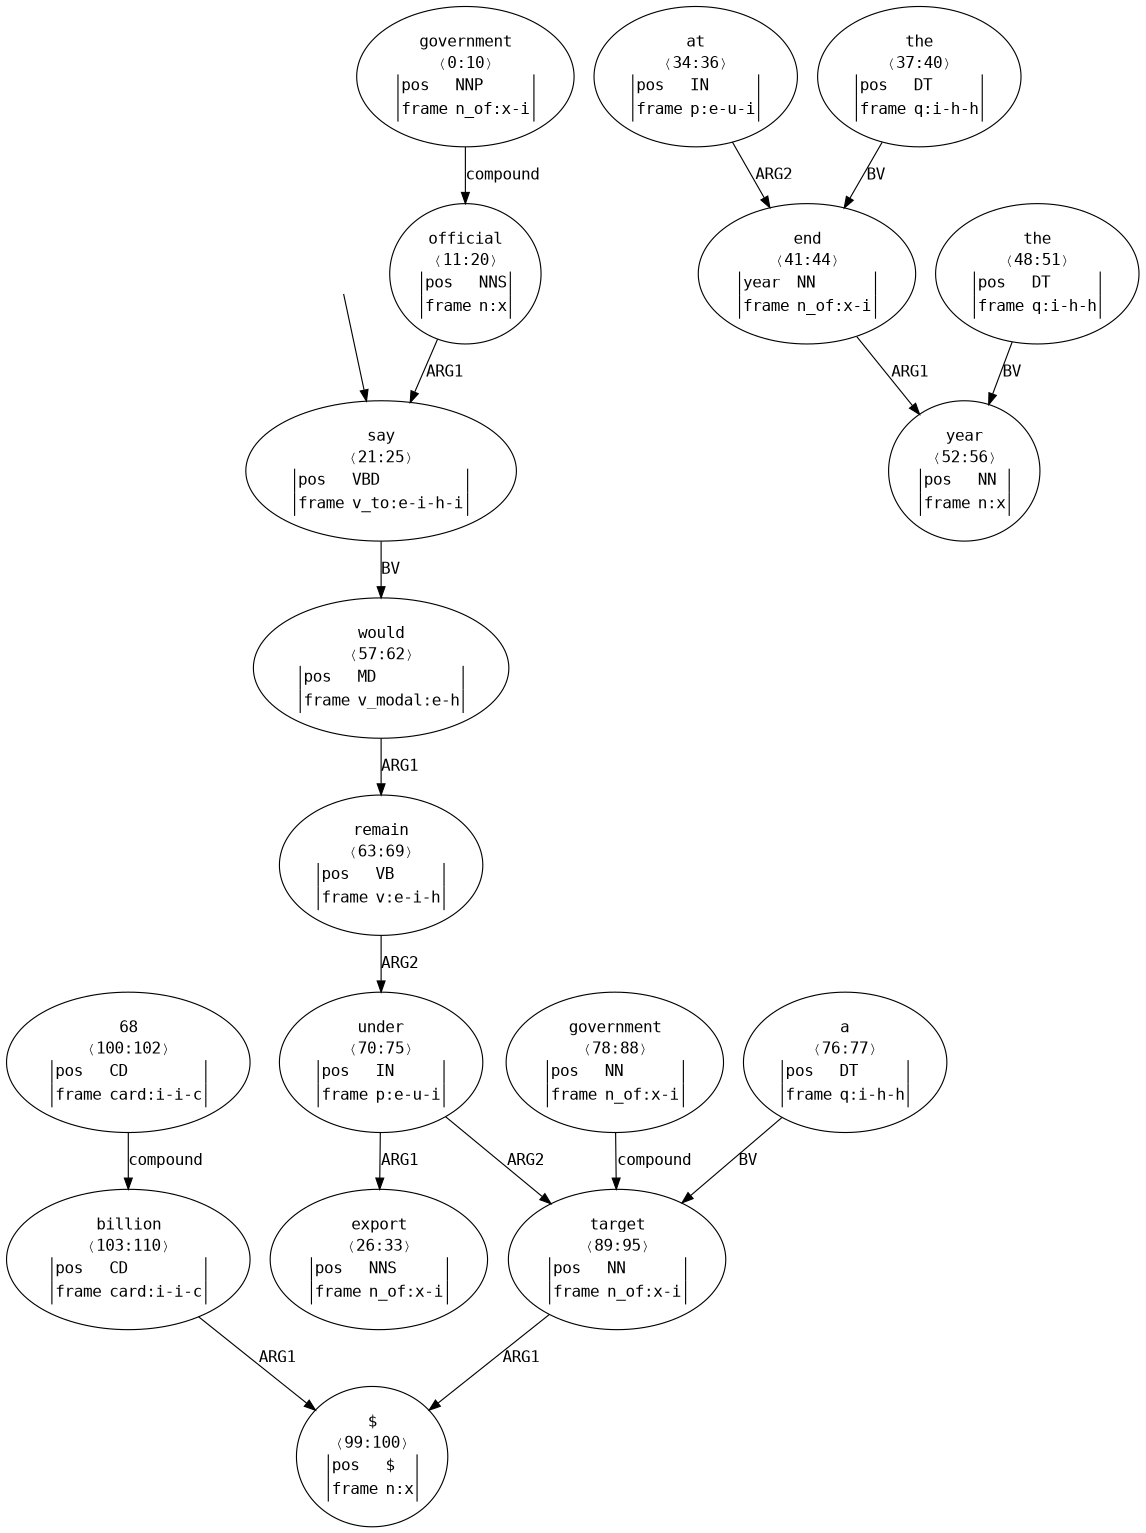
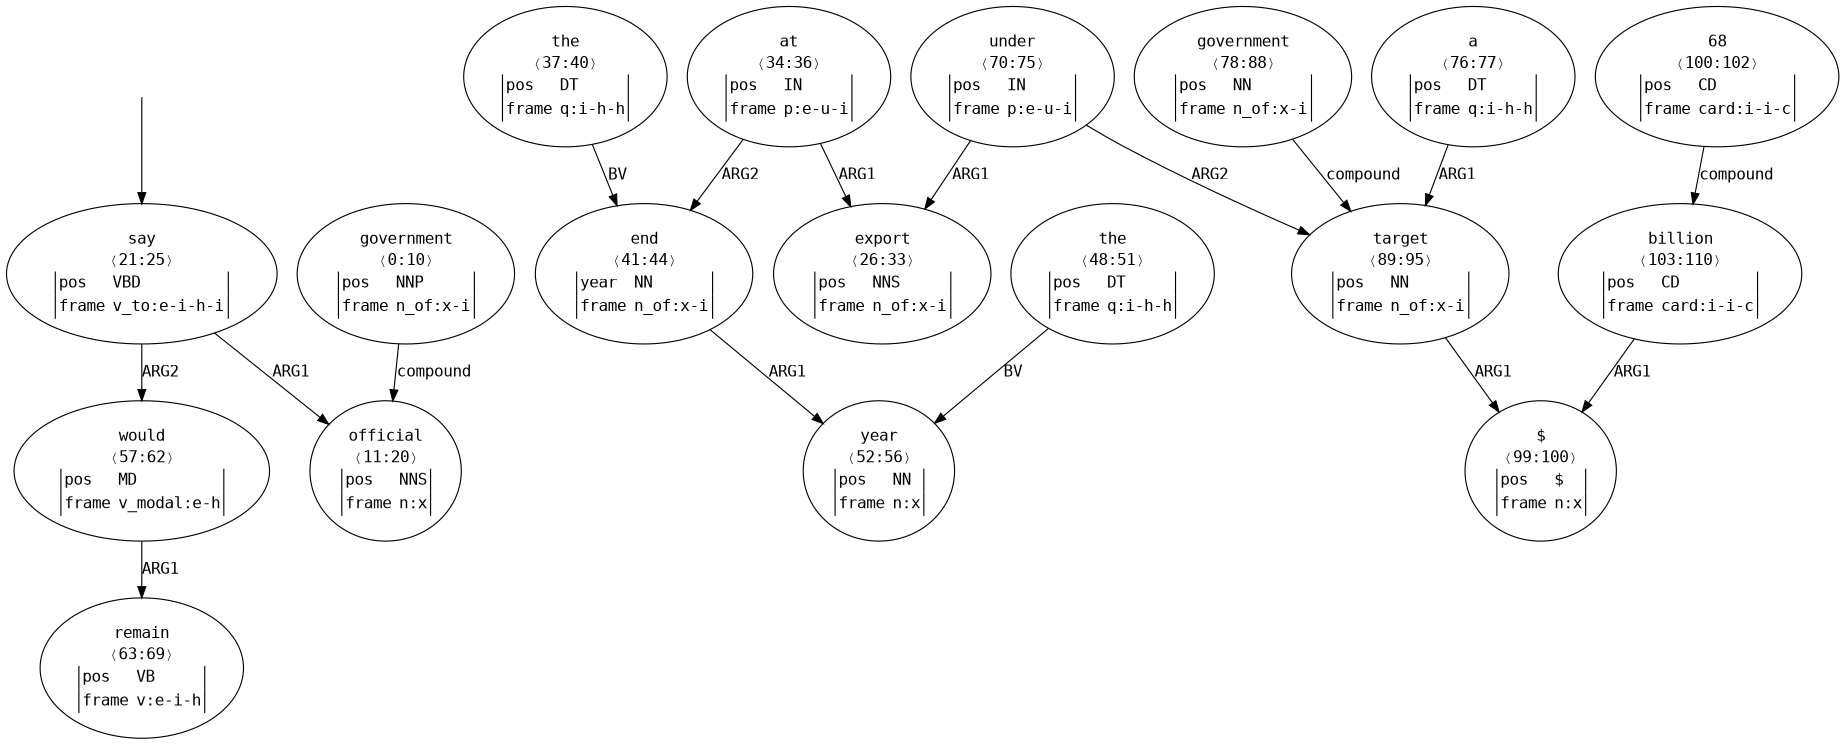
none -> (833, 170)
(426, 366) -> (267, 375)
(391, 570) -> (161, 372)
(381, 958) -> none
(748, 1161) -> (1458, 175)
